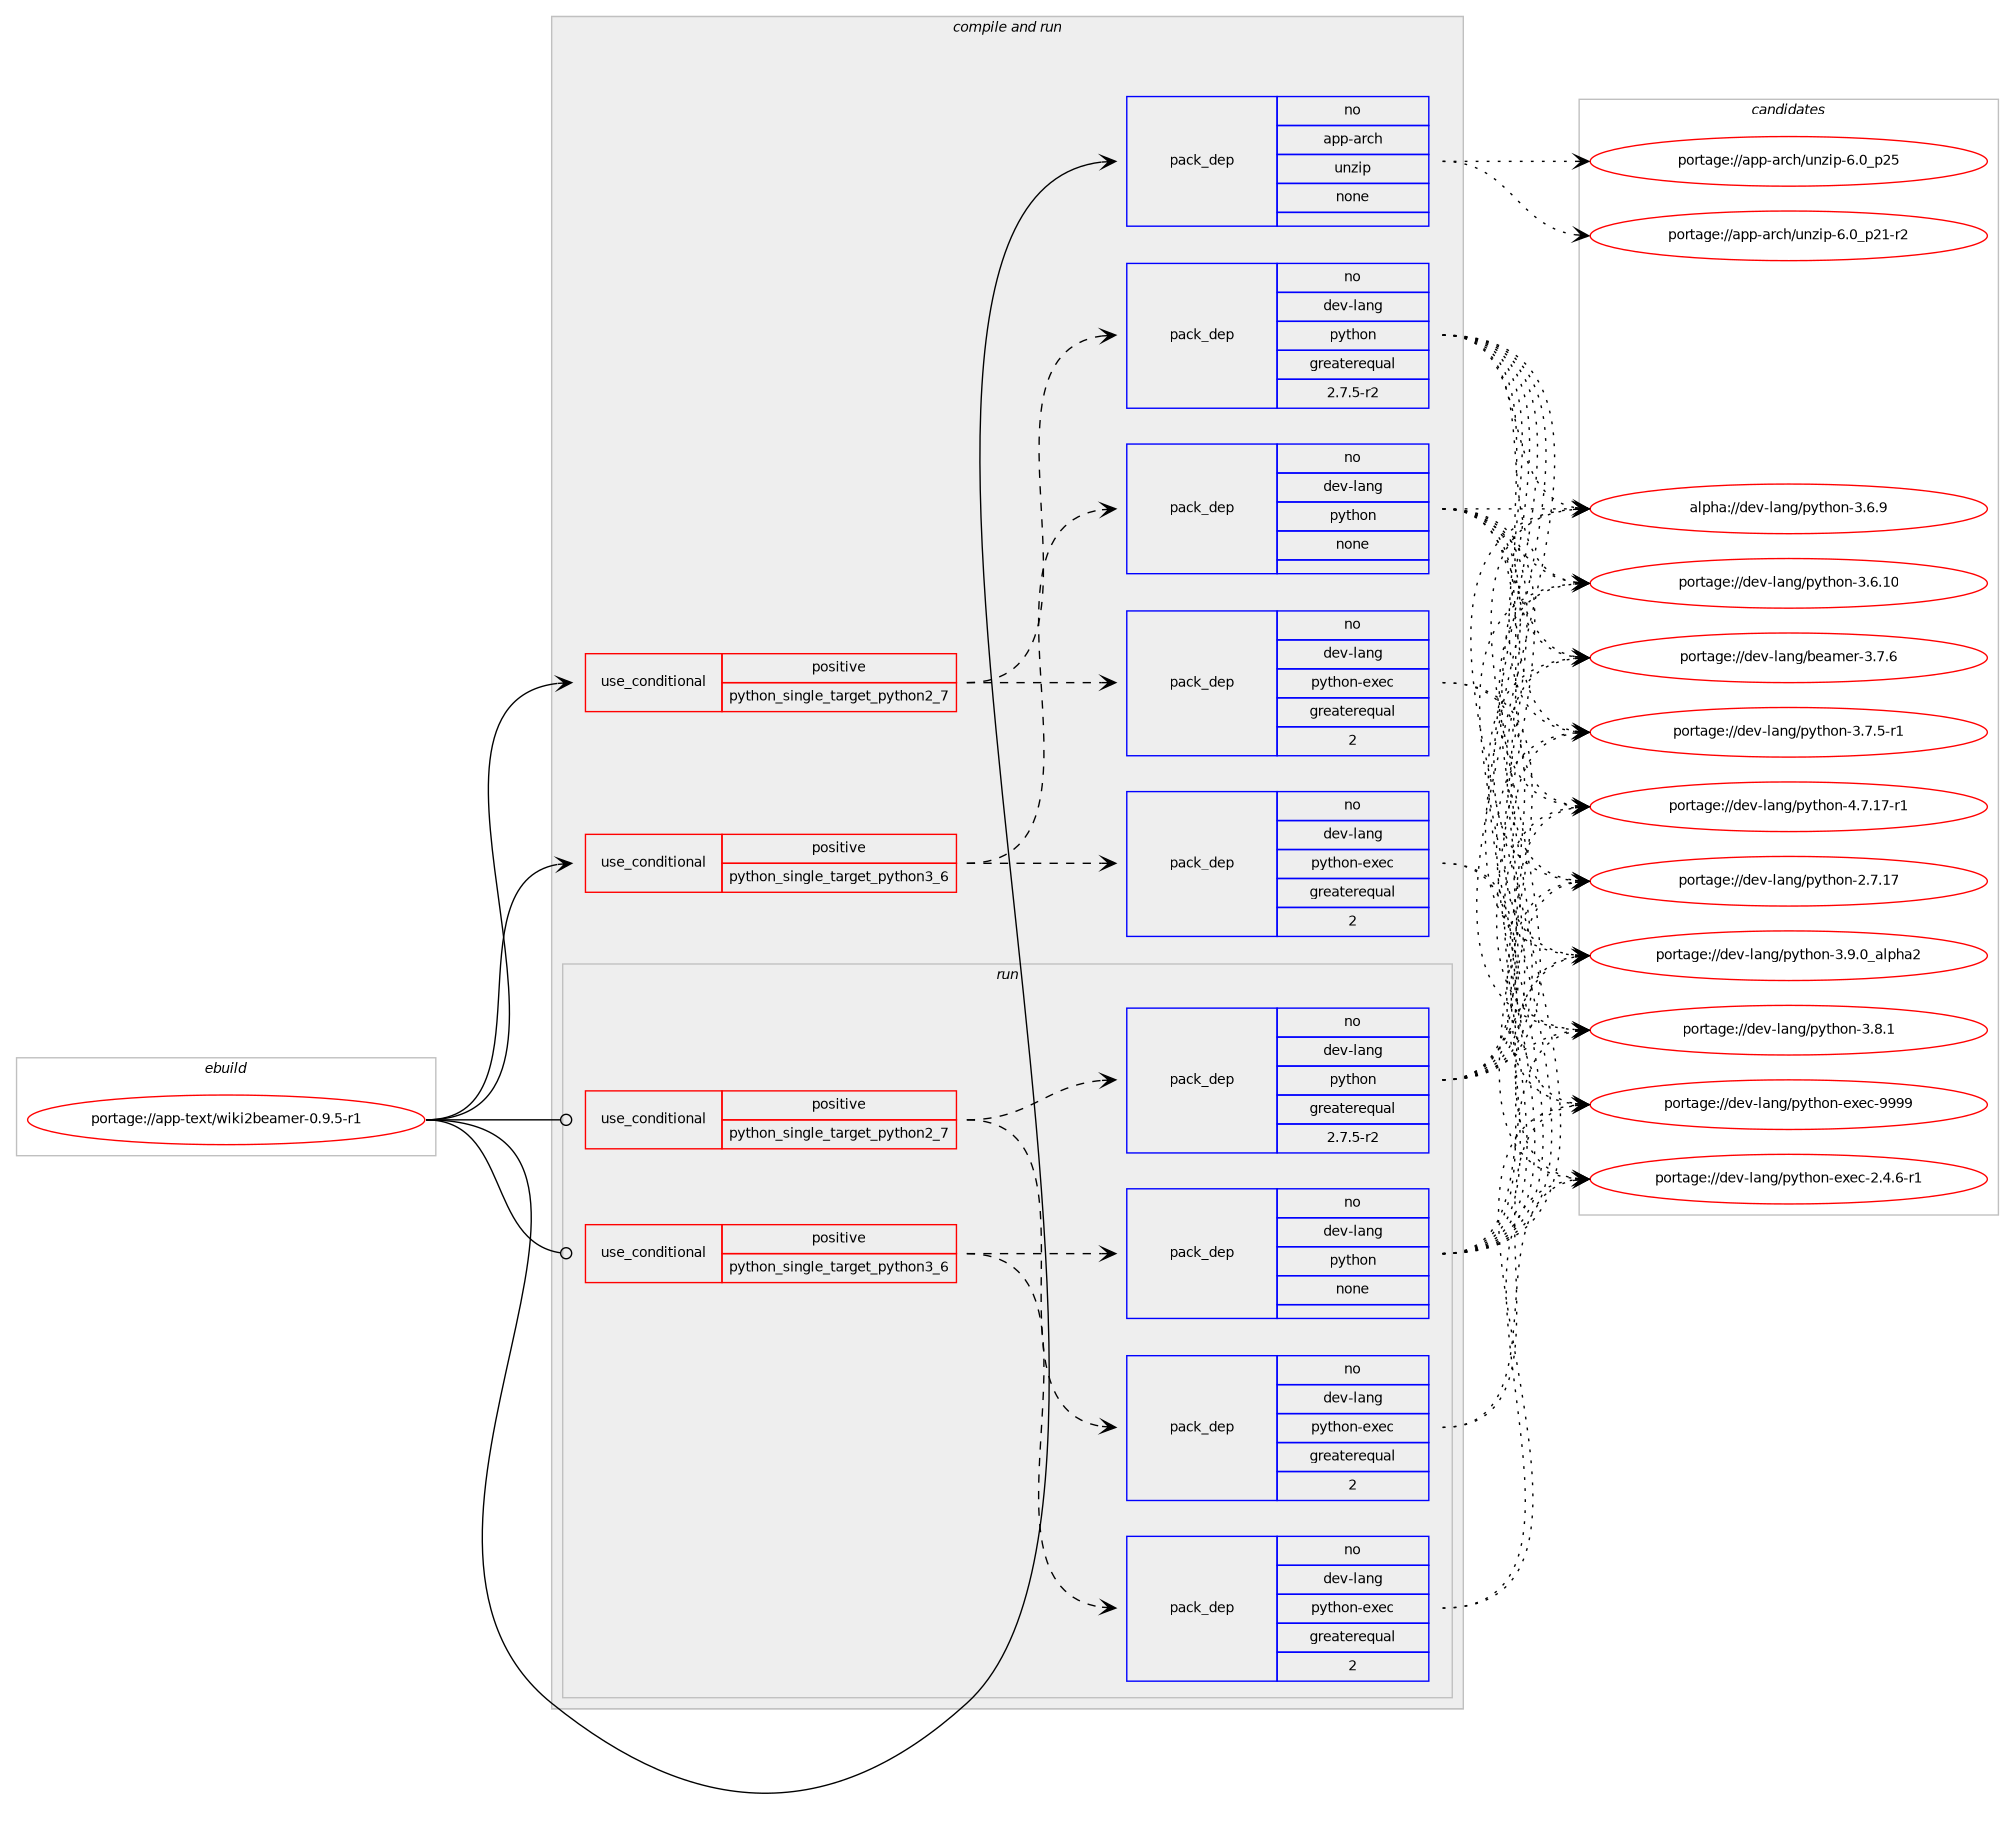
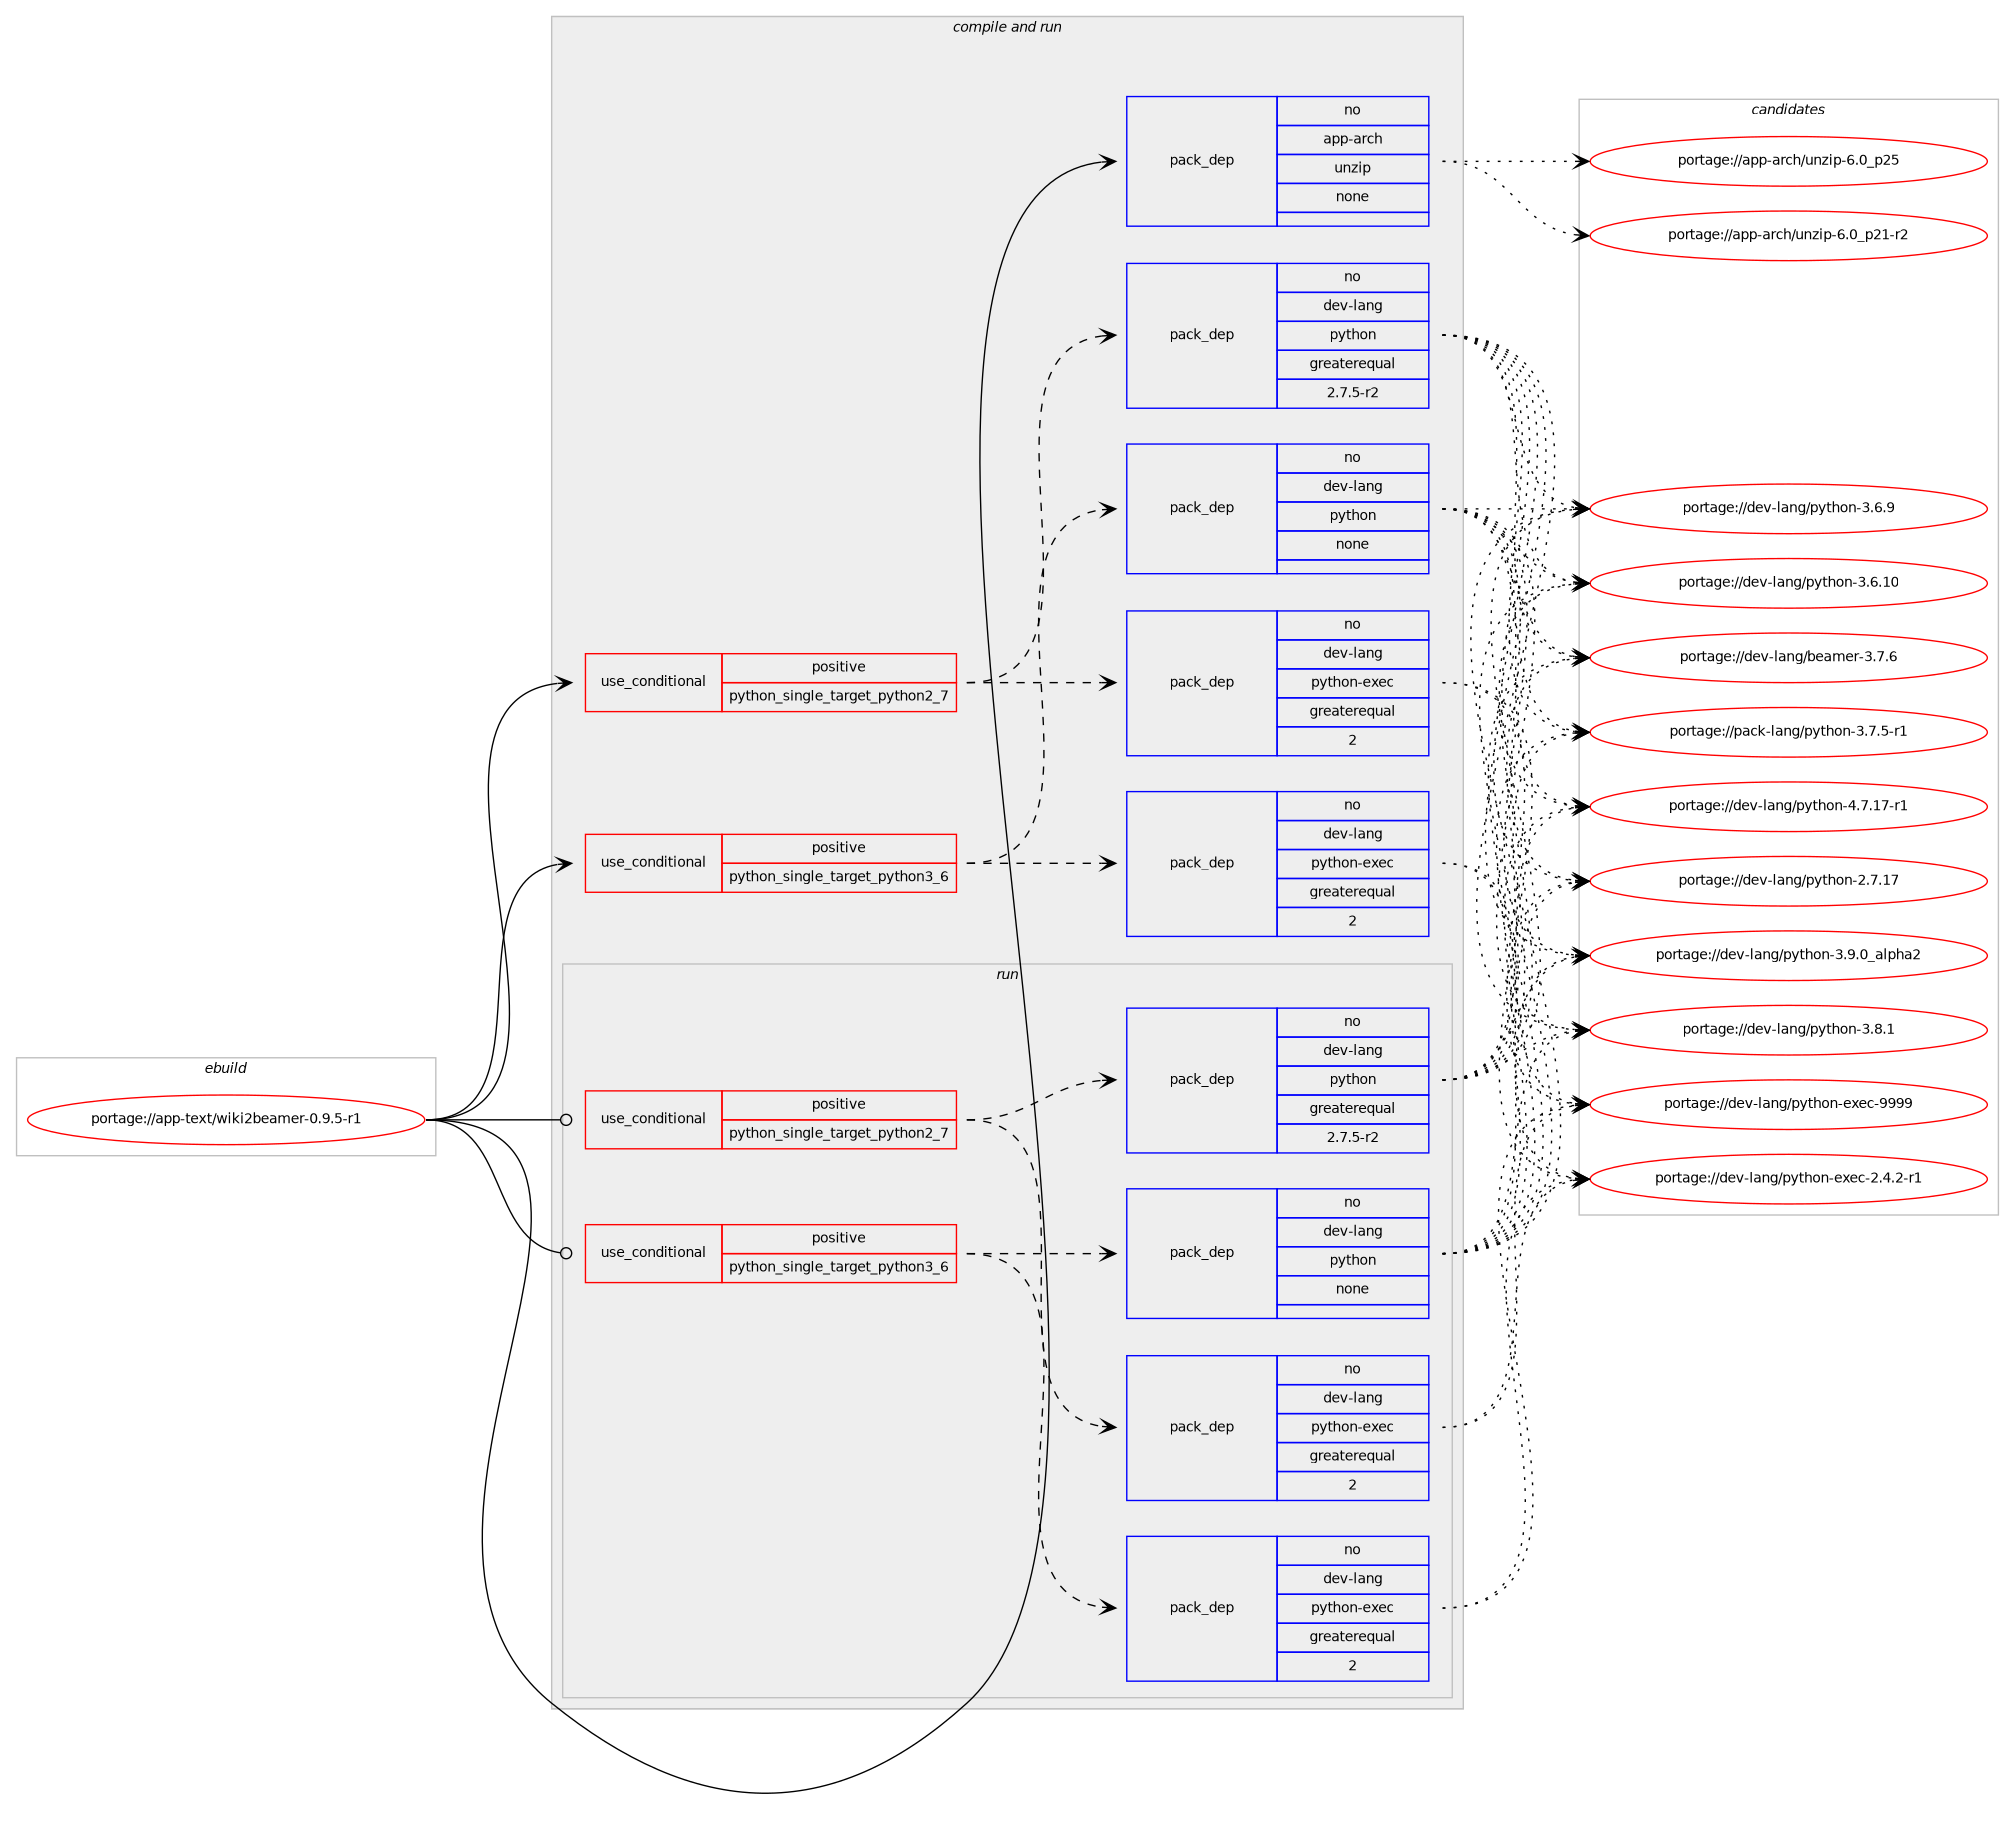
(1789, 509) -> (1789, 509)
(1789, 732) -> (1789, 732)
(1789, 1179) -> (1789, 1179)
